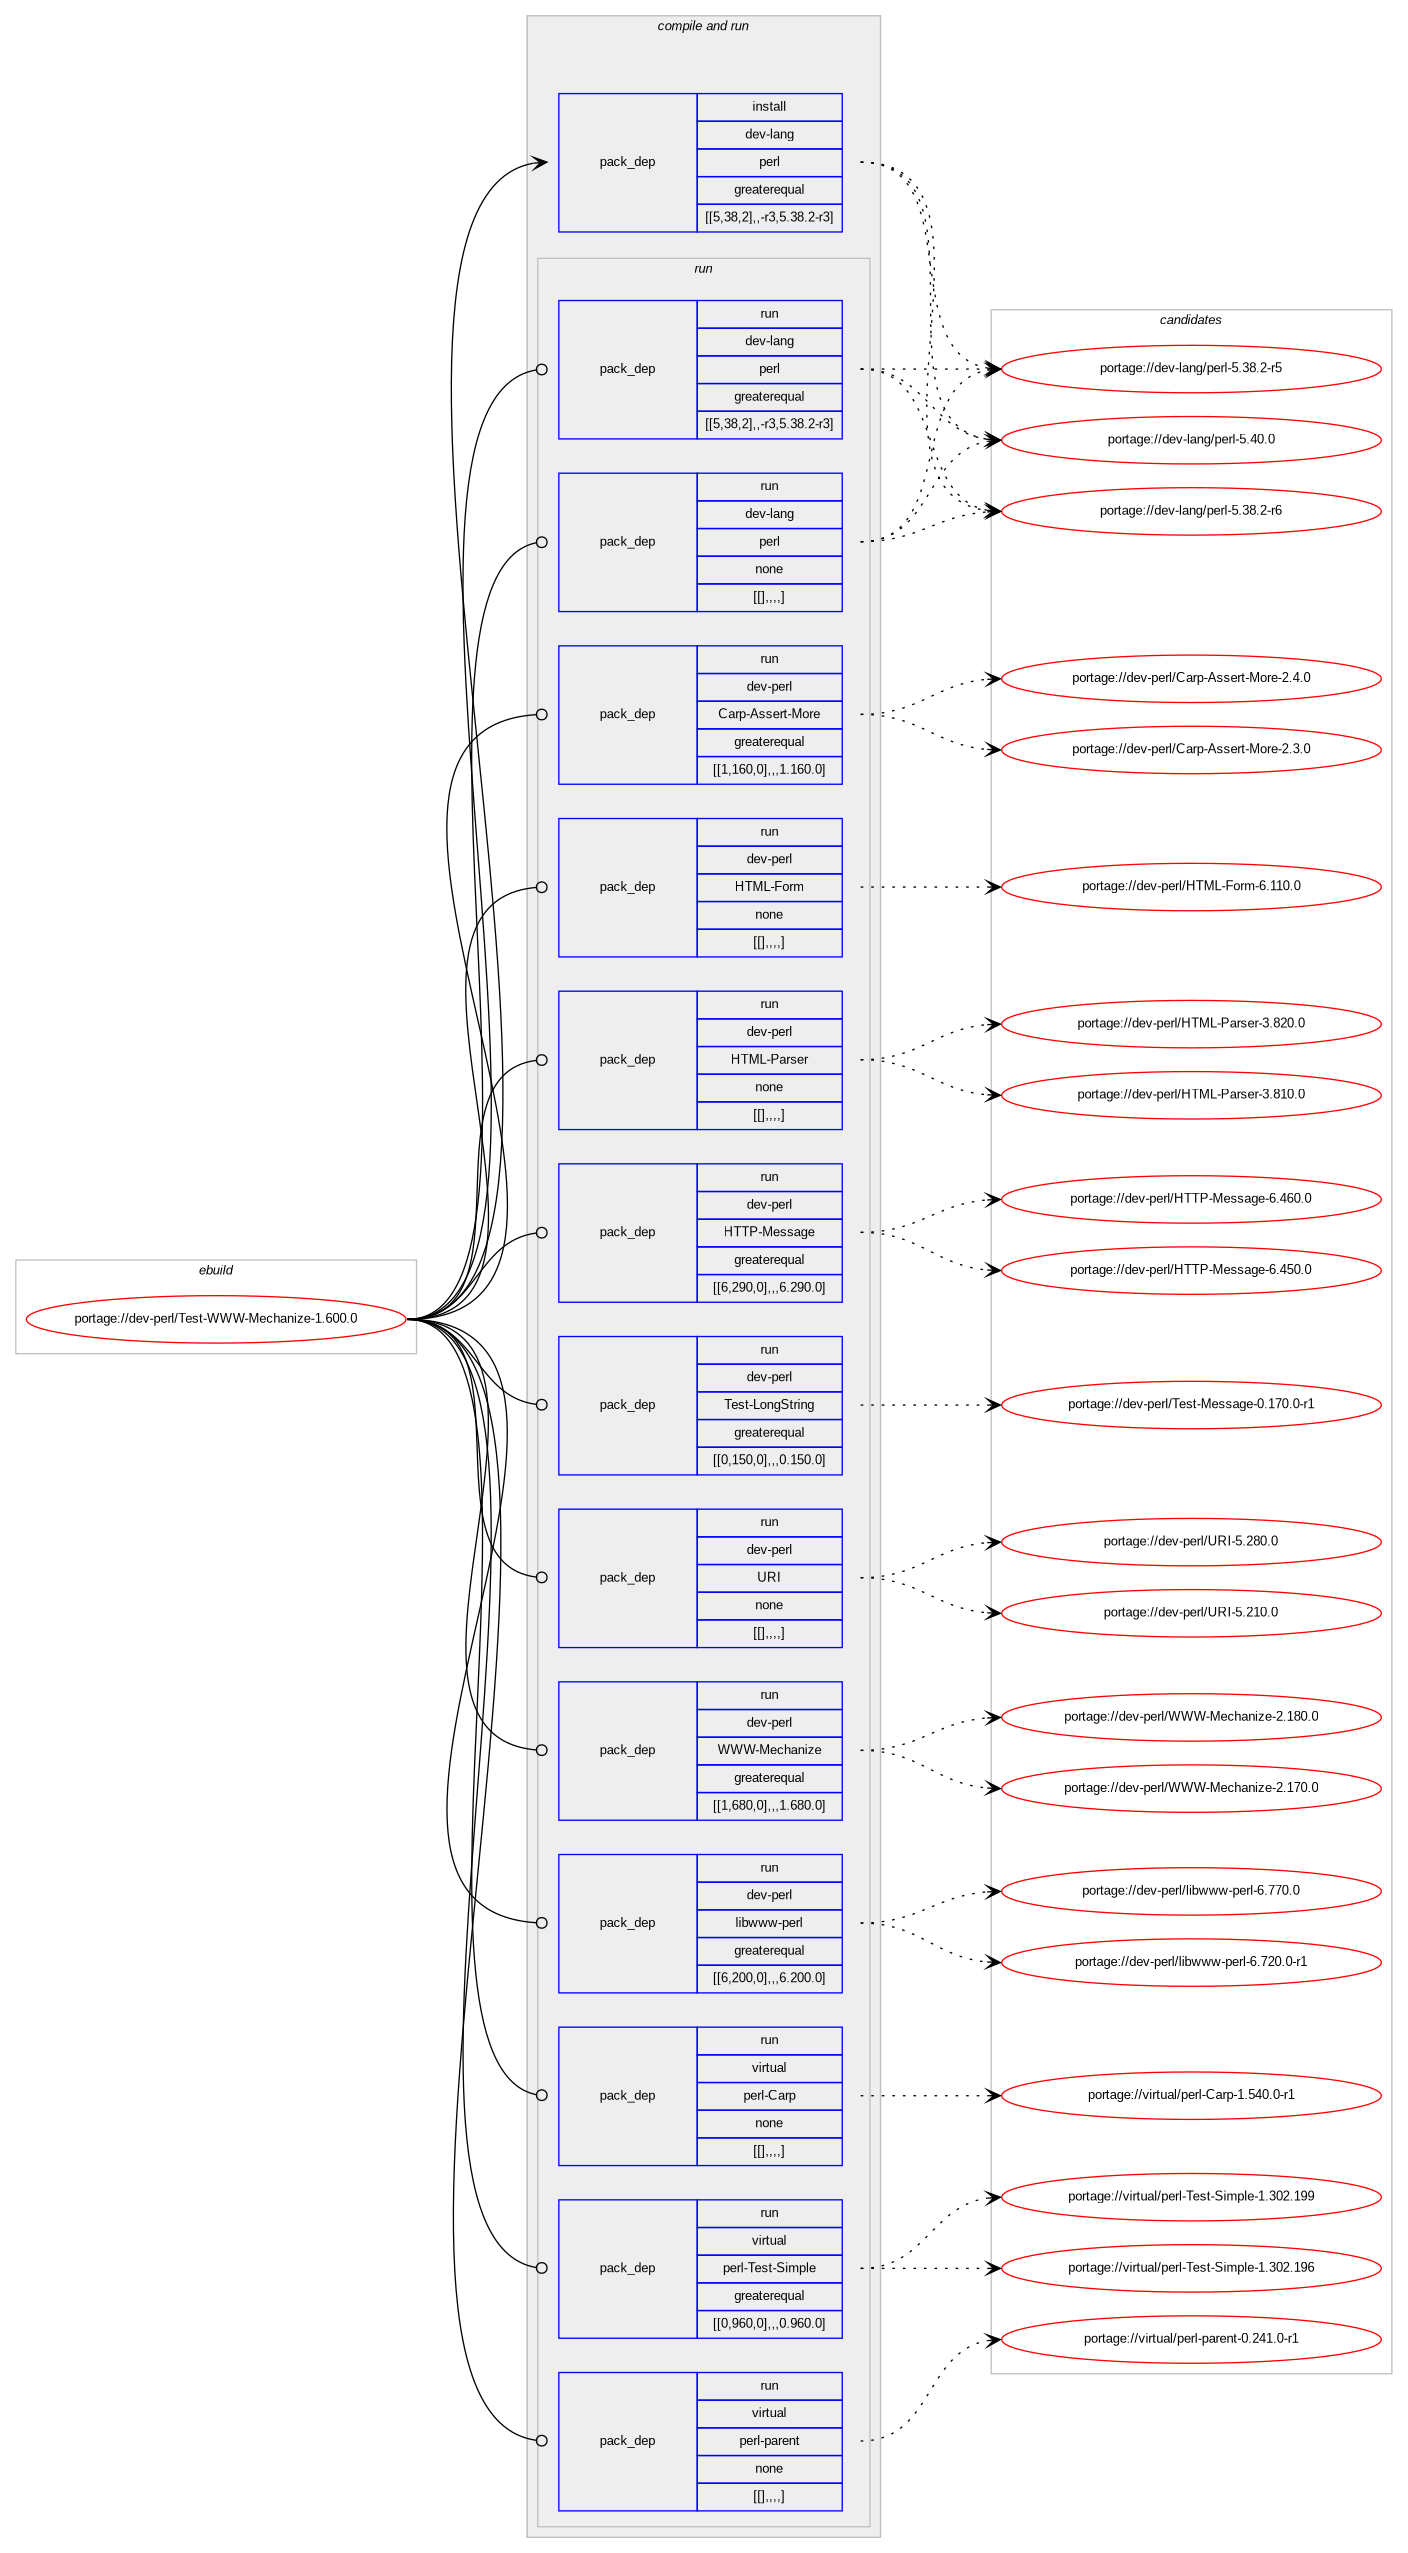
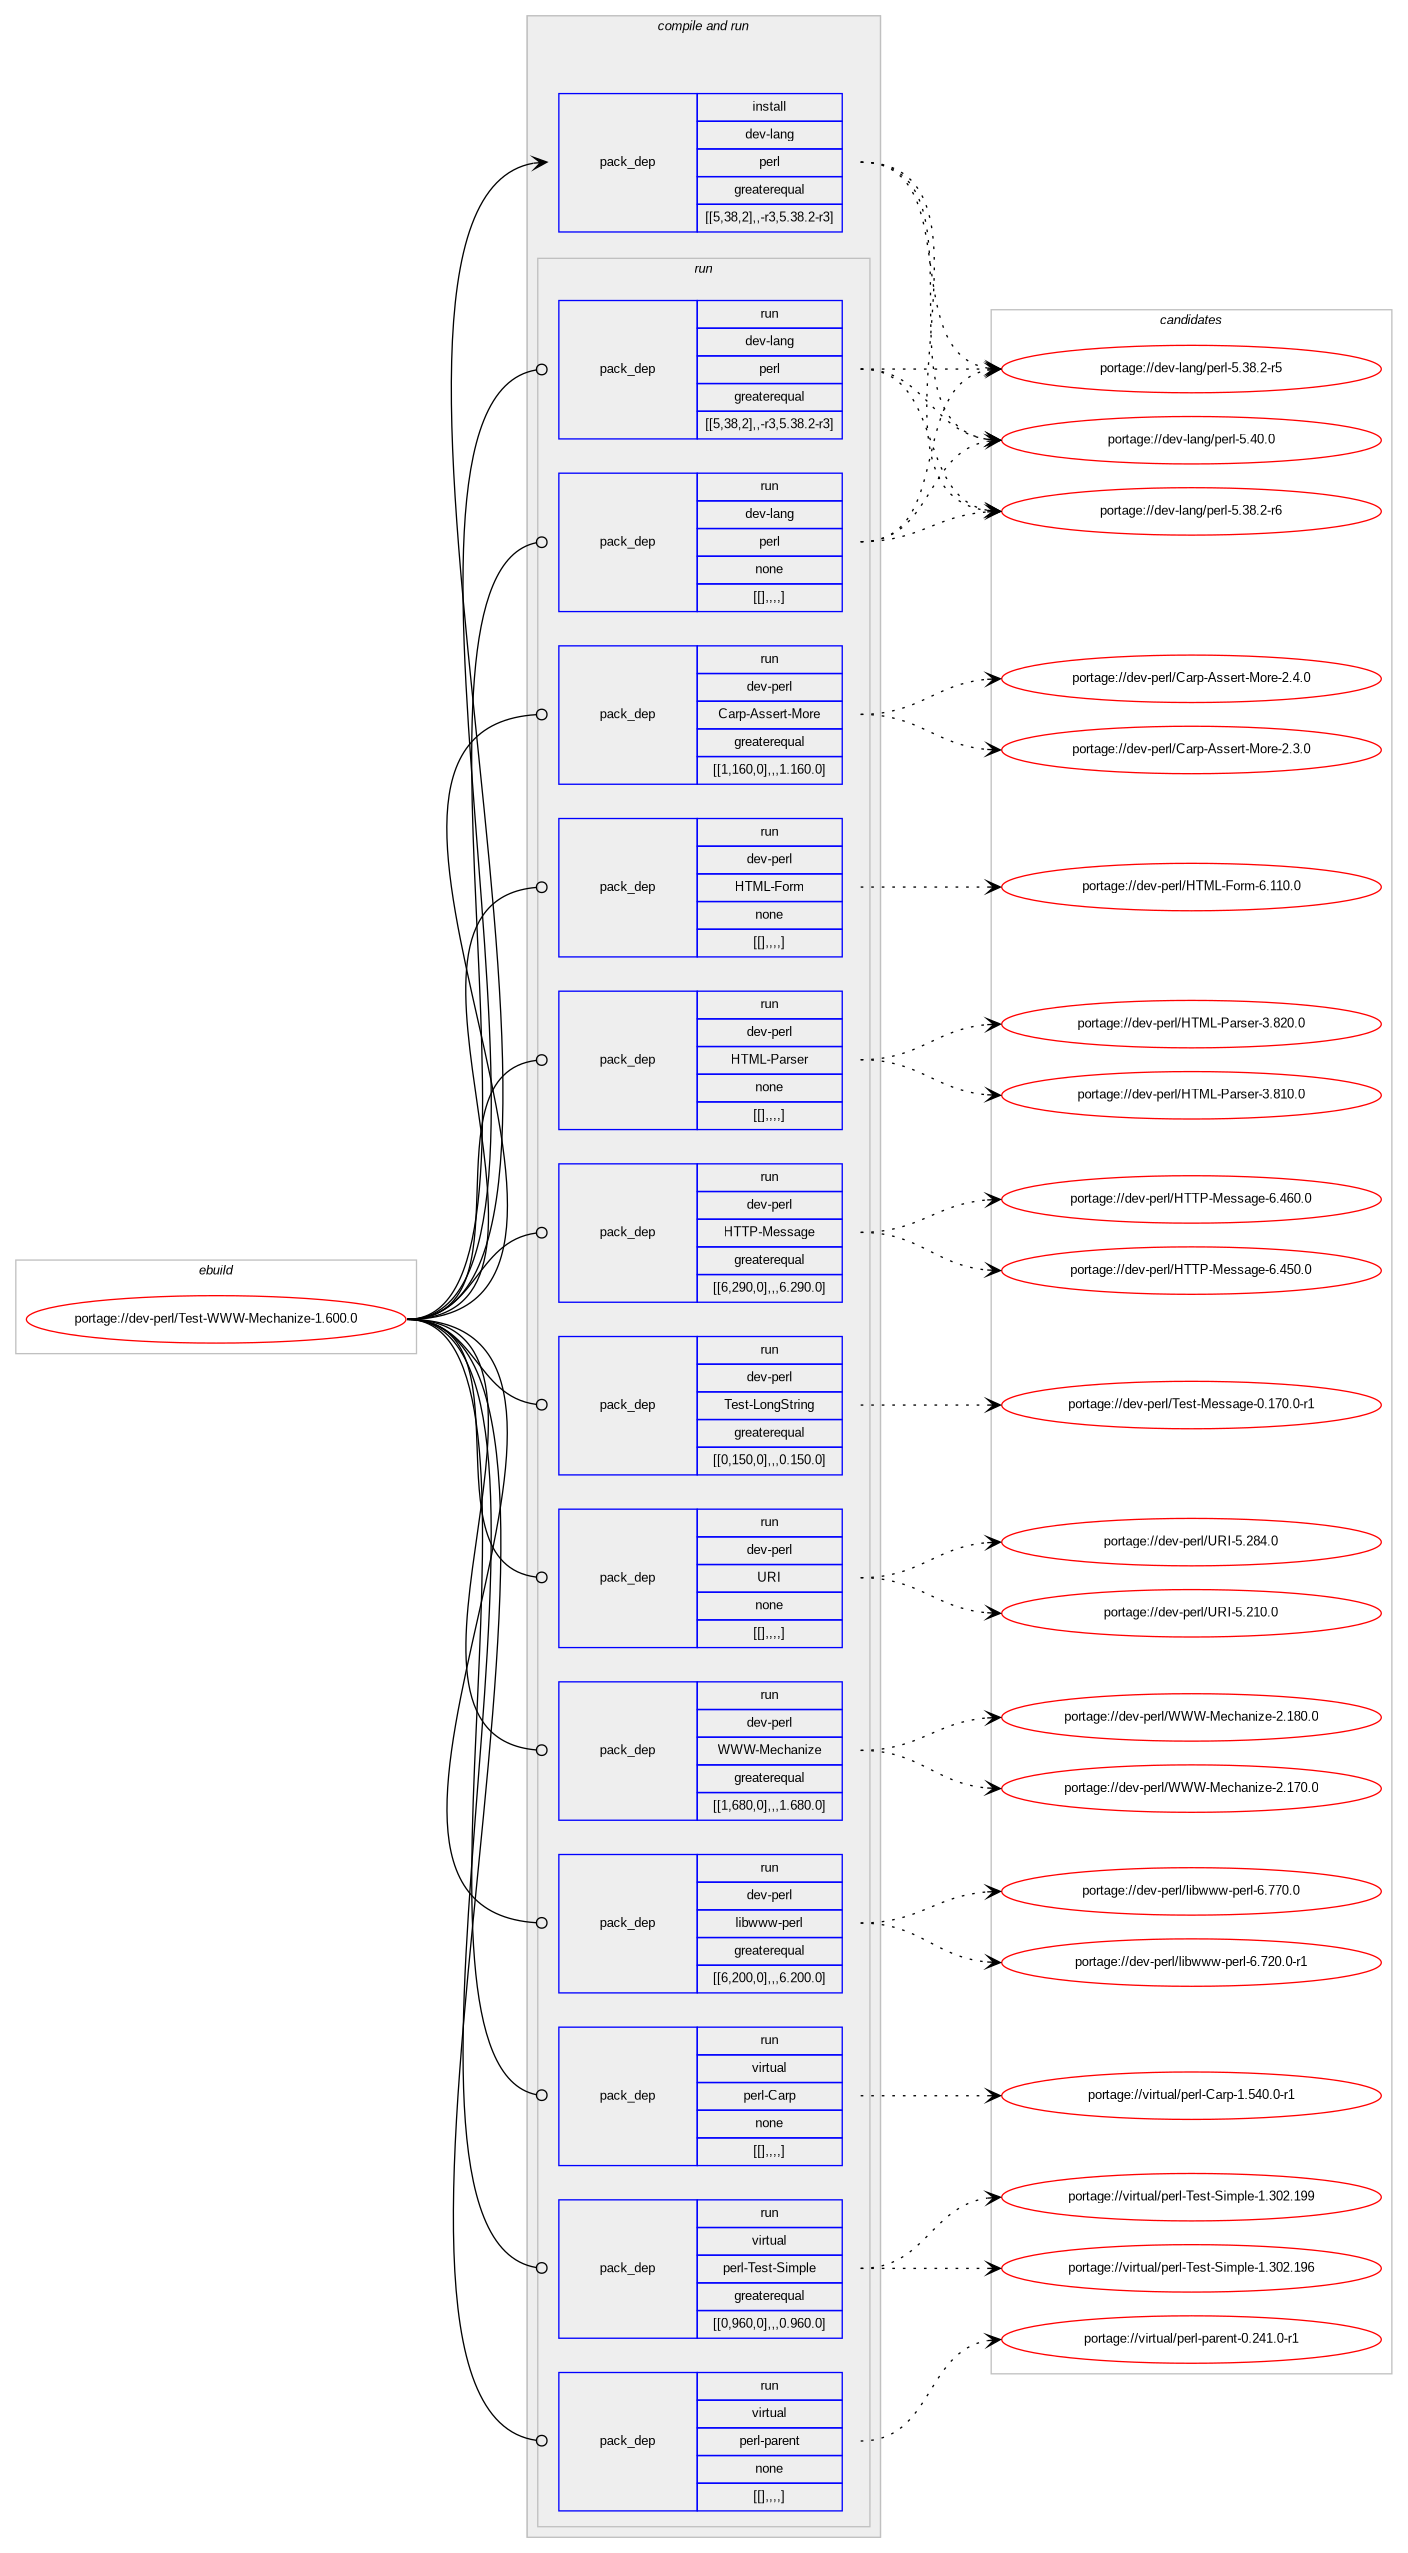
(1192, 1542) -> (1192, 1542)
